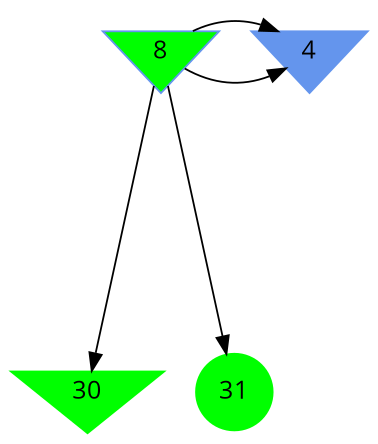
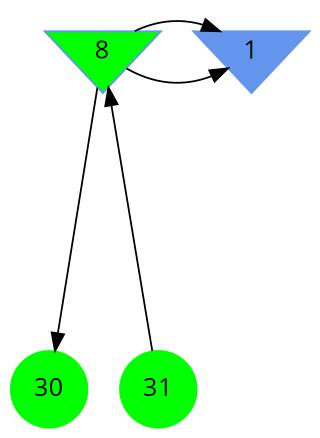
(310, 52) -> (251, 52)
(195, 211) -> (132, 228)
(88, 392) -> (49, 389)
